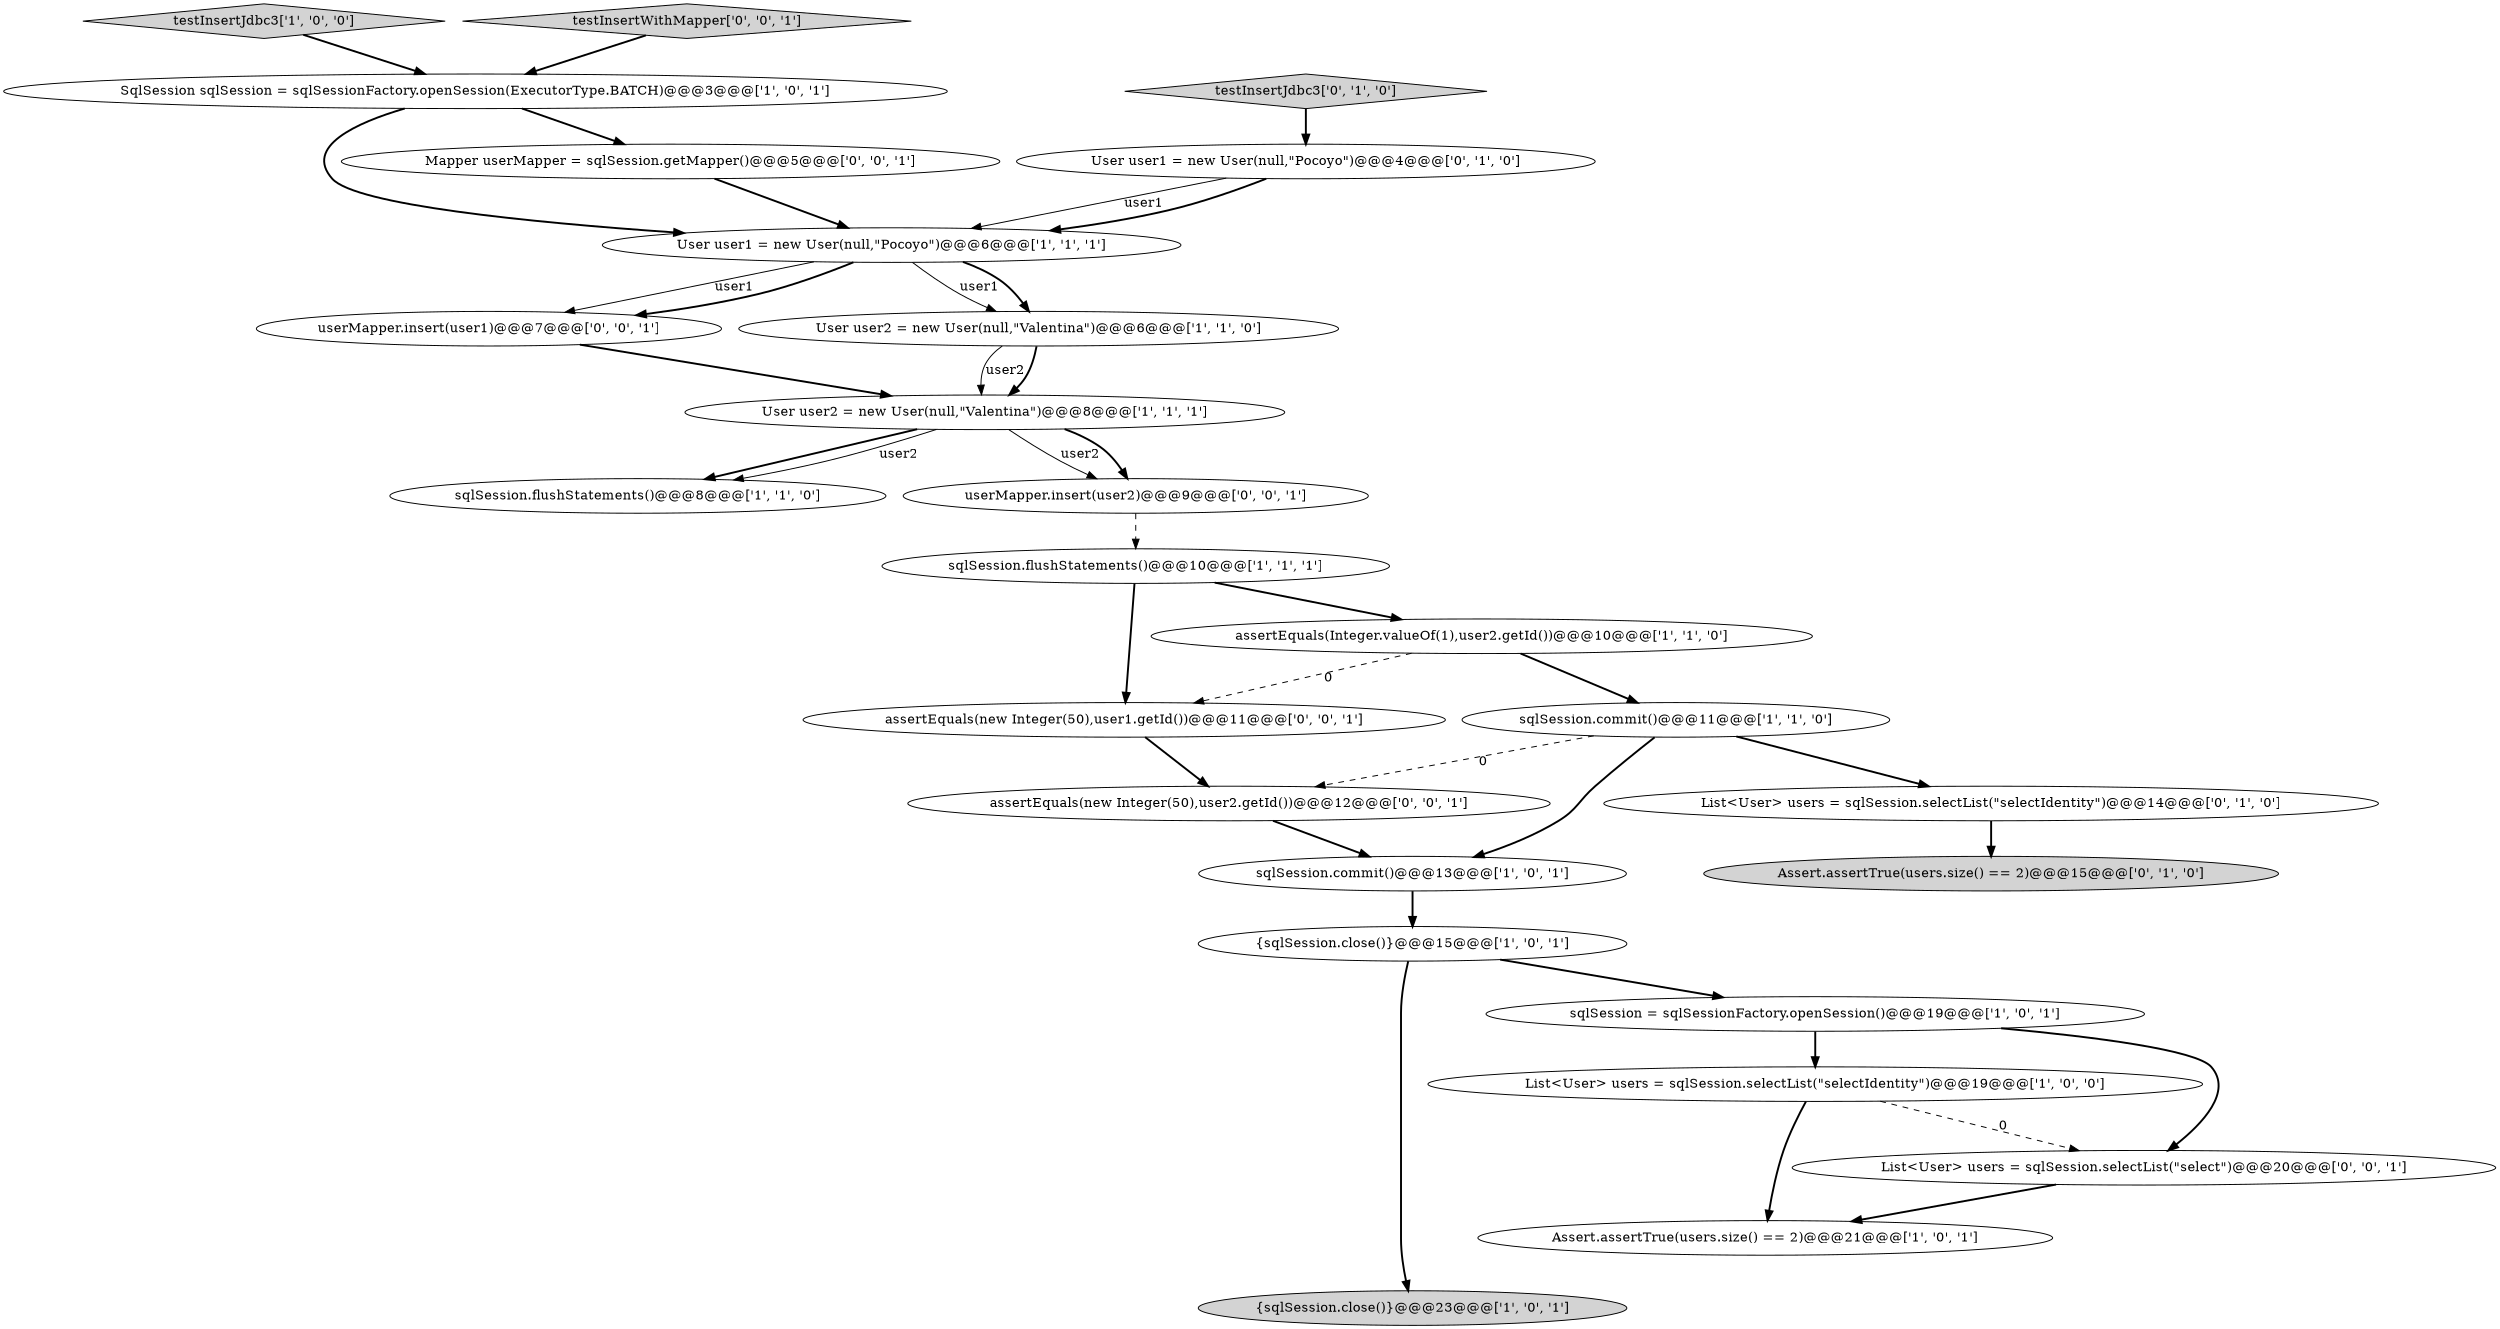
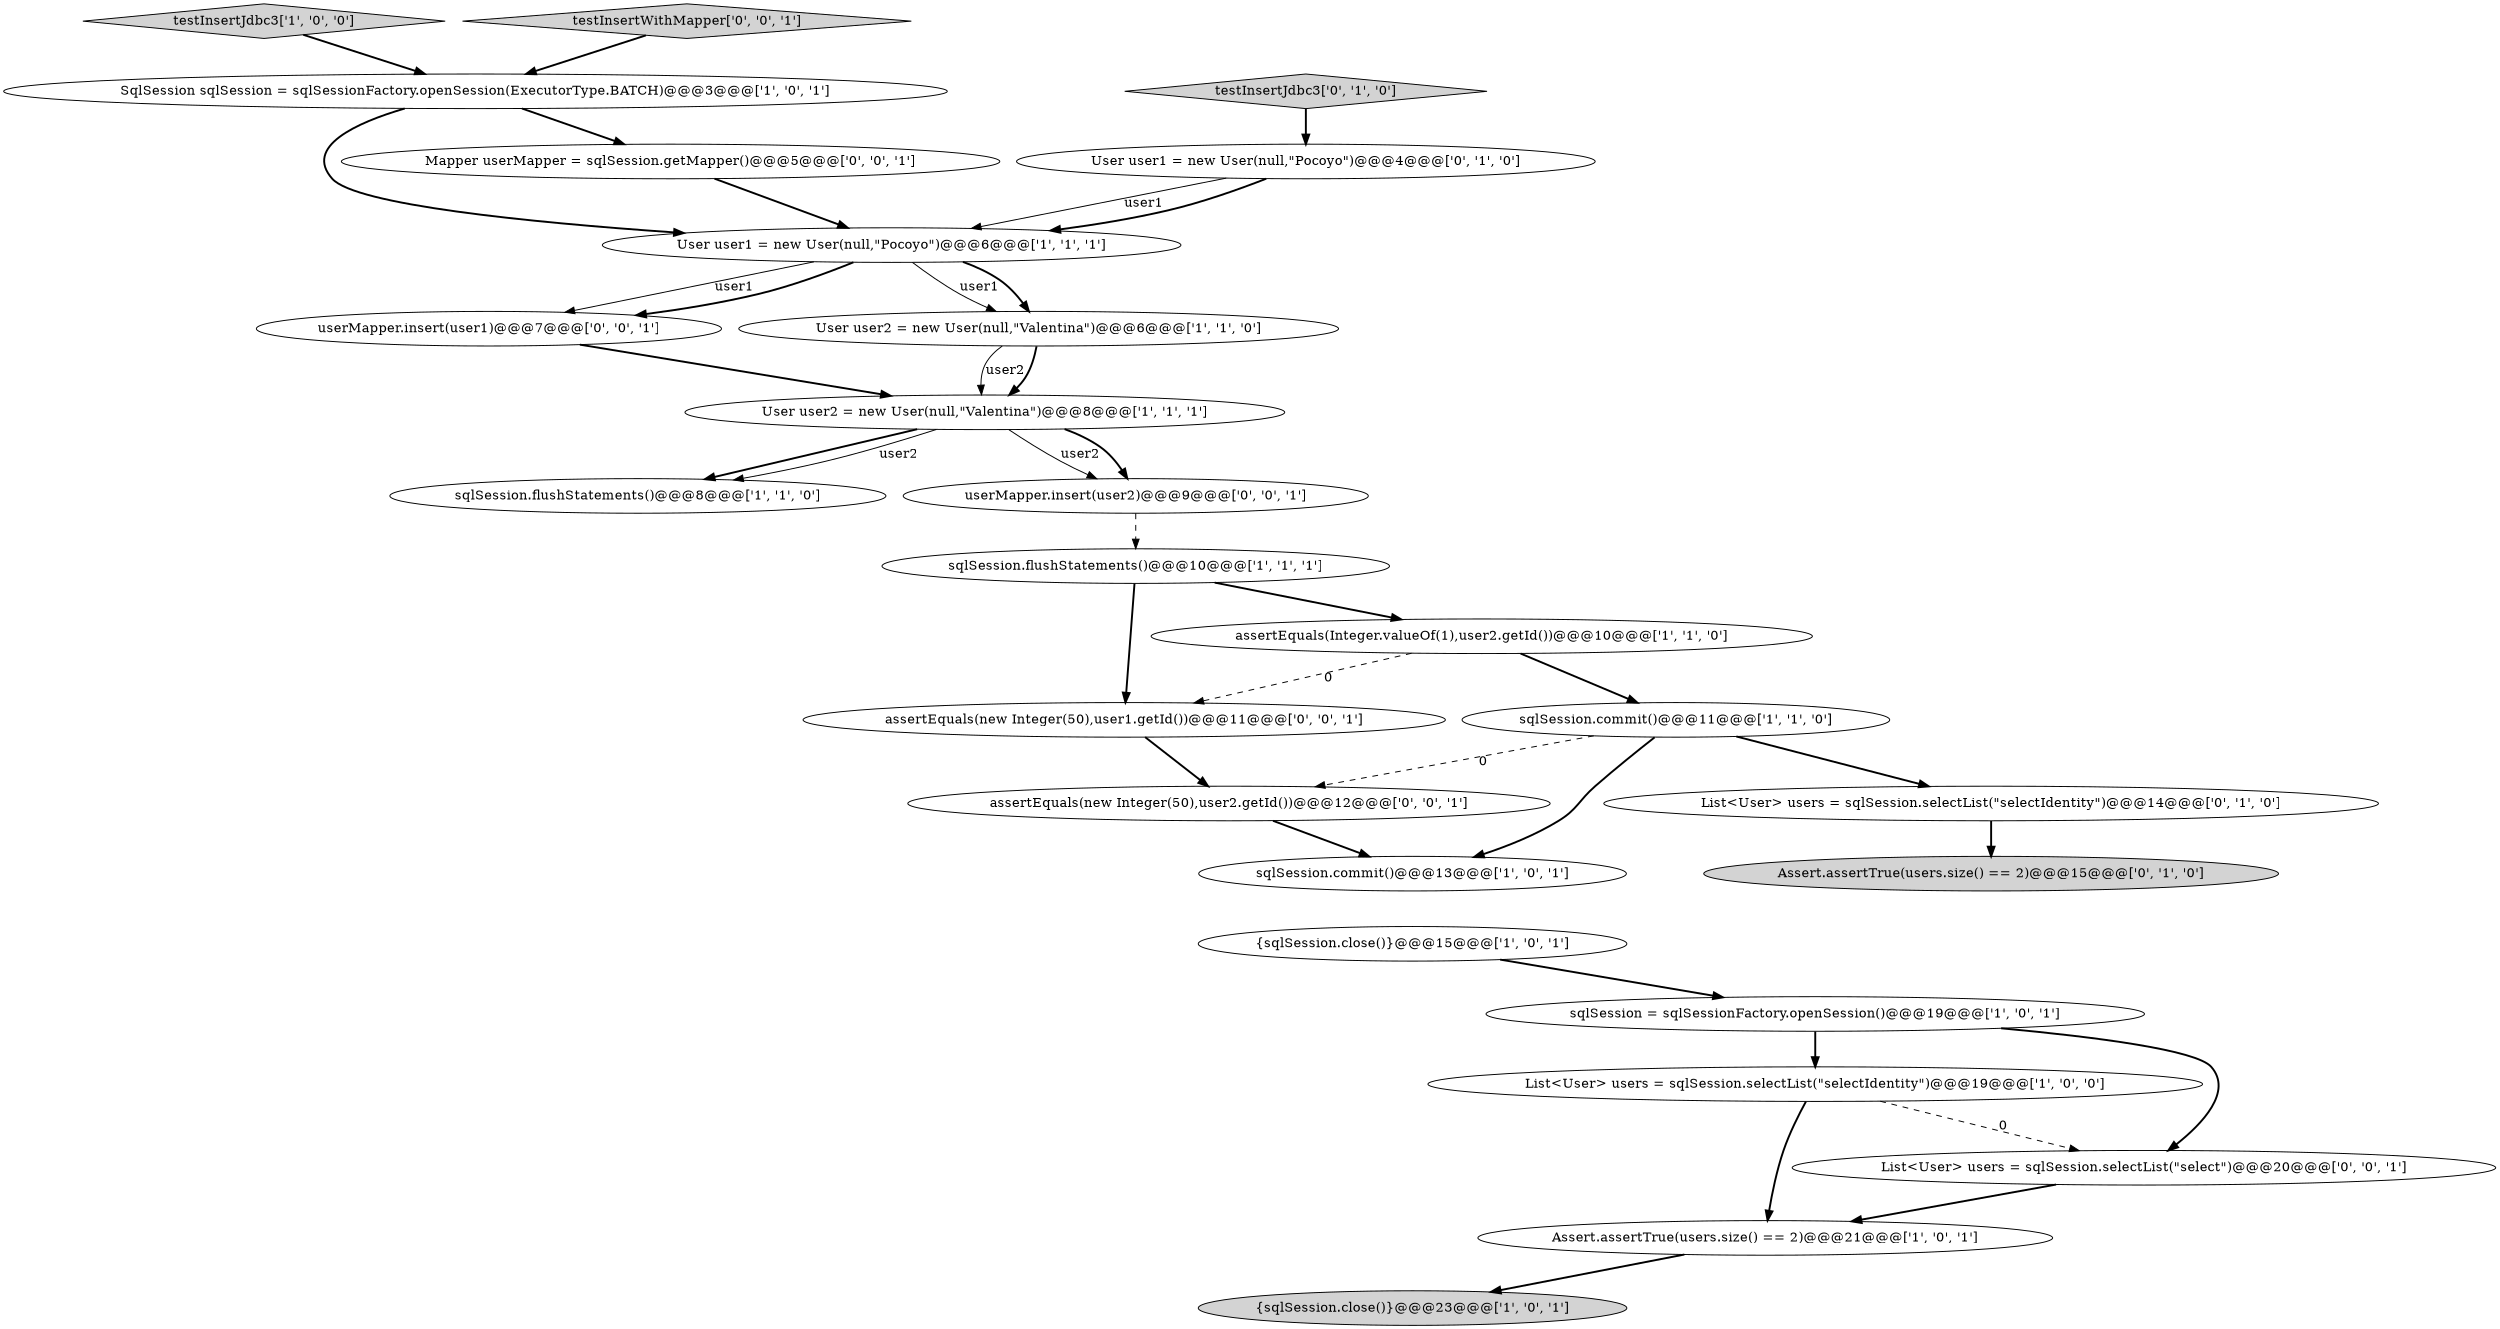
(1413, 904) -> none
(1401, 1121) -> (1592, 1272)
